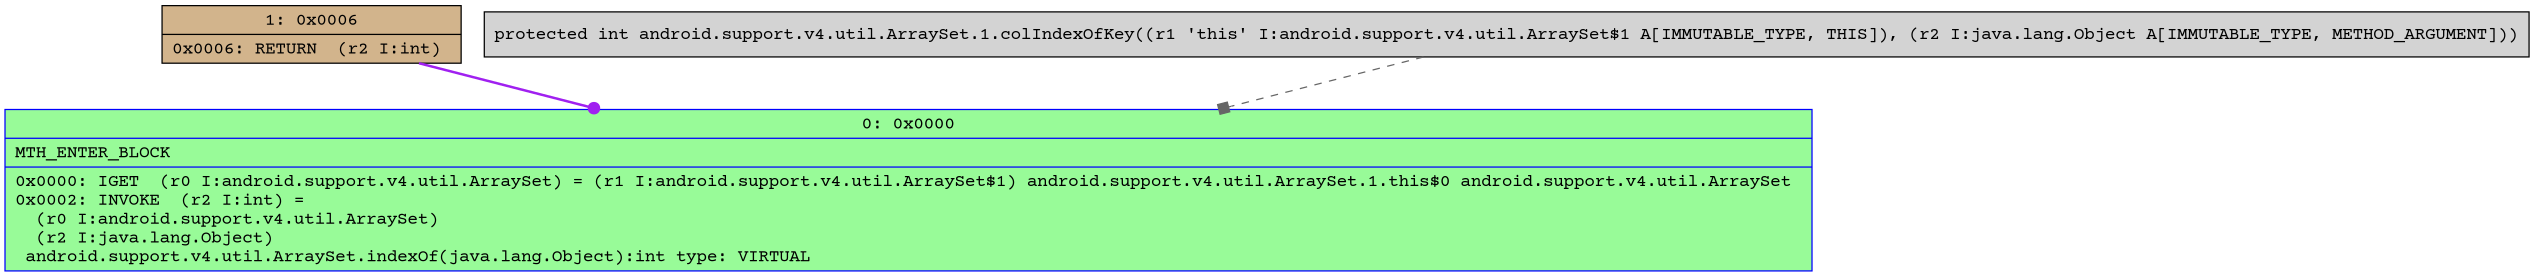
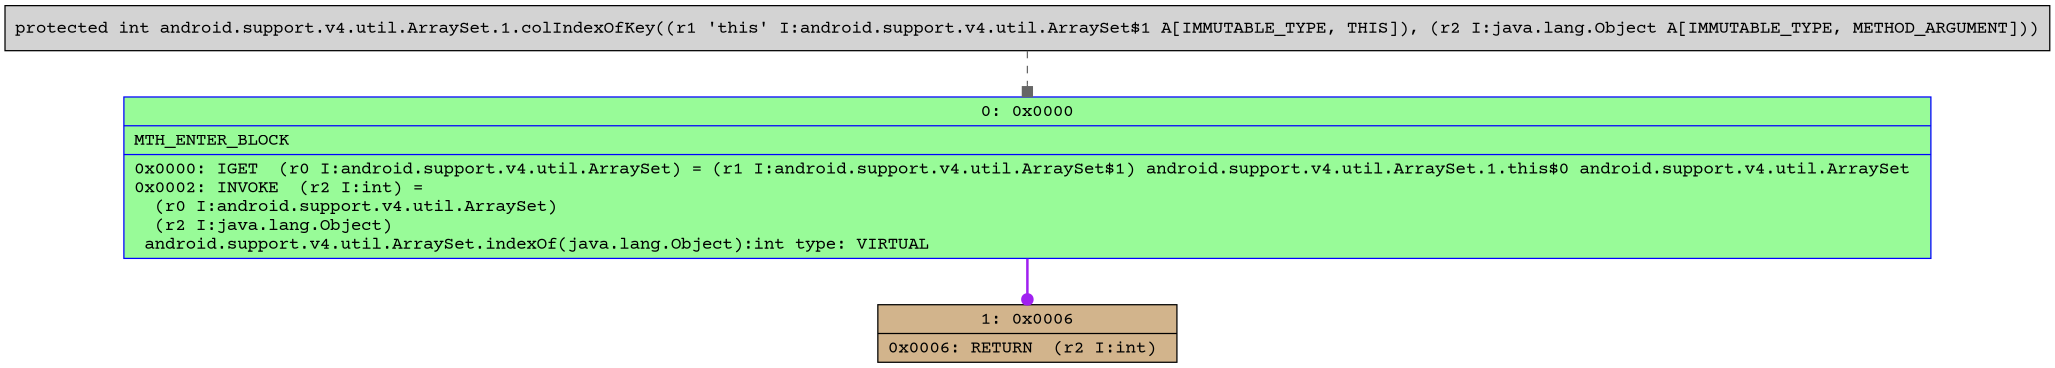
(504, 85) -> (1027, 276)
